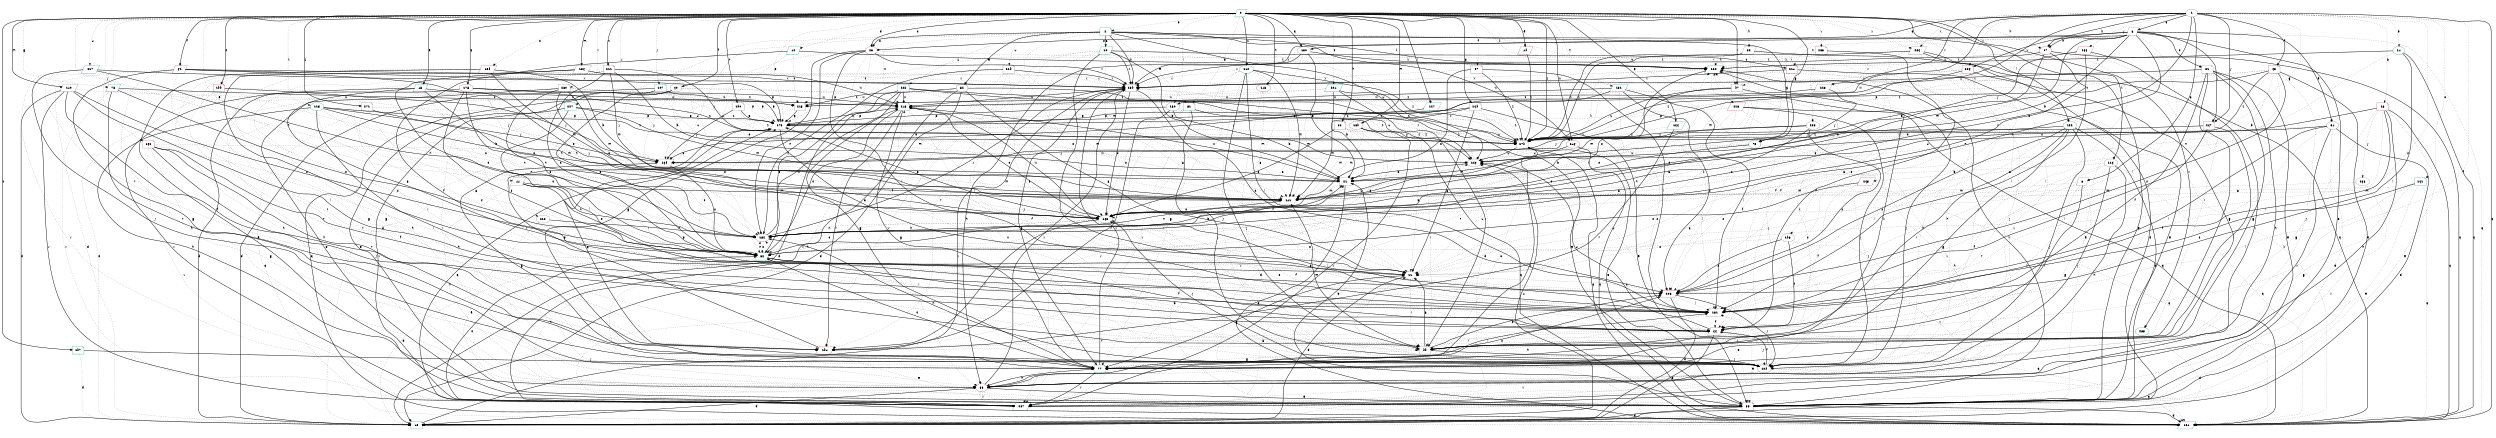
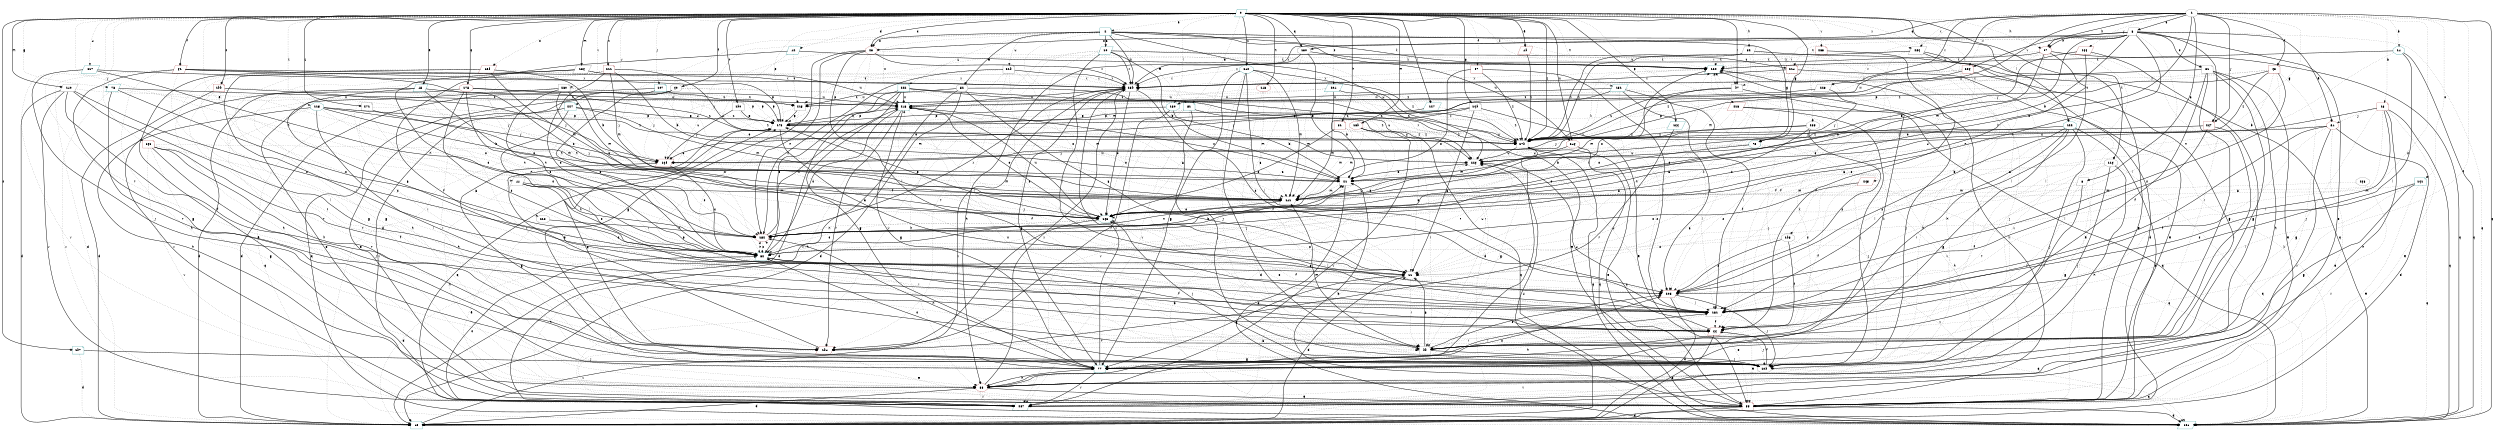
(2367, 142) -> (2358, 114)
(1174, 205) -> (1174, 205)
(1483, 211) -> (1483, 211)
(1274, 247) -> (634, 389)
(1501, 257) -> (1501, 257)
(968, 268) -> (1082, 275)
(1754, 331) -> none
(2142, 331) -> none
(1891, 362) -> (1891, 362)
(98, 369) -> (98, 369)
(2219, 373) -> none
